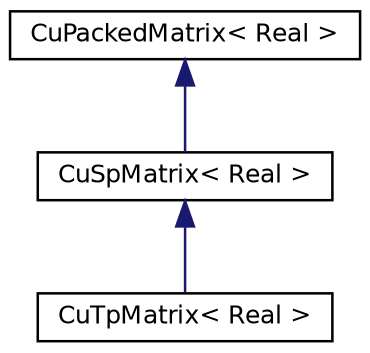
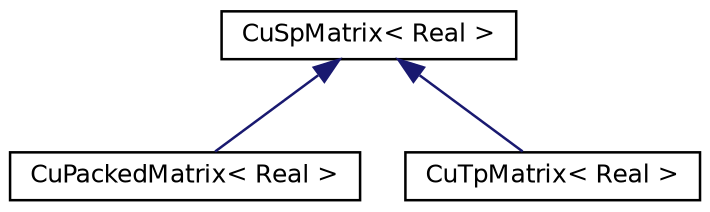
(185, 119) -> (267, 113)
